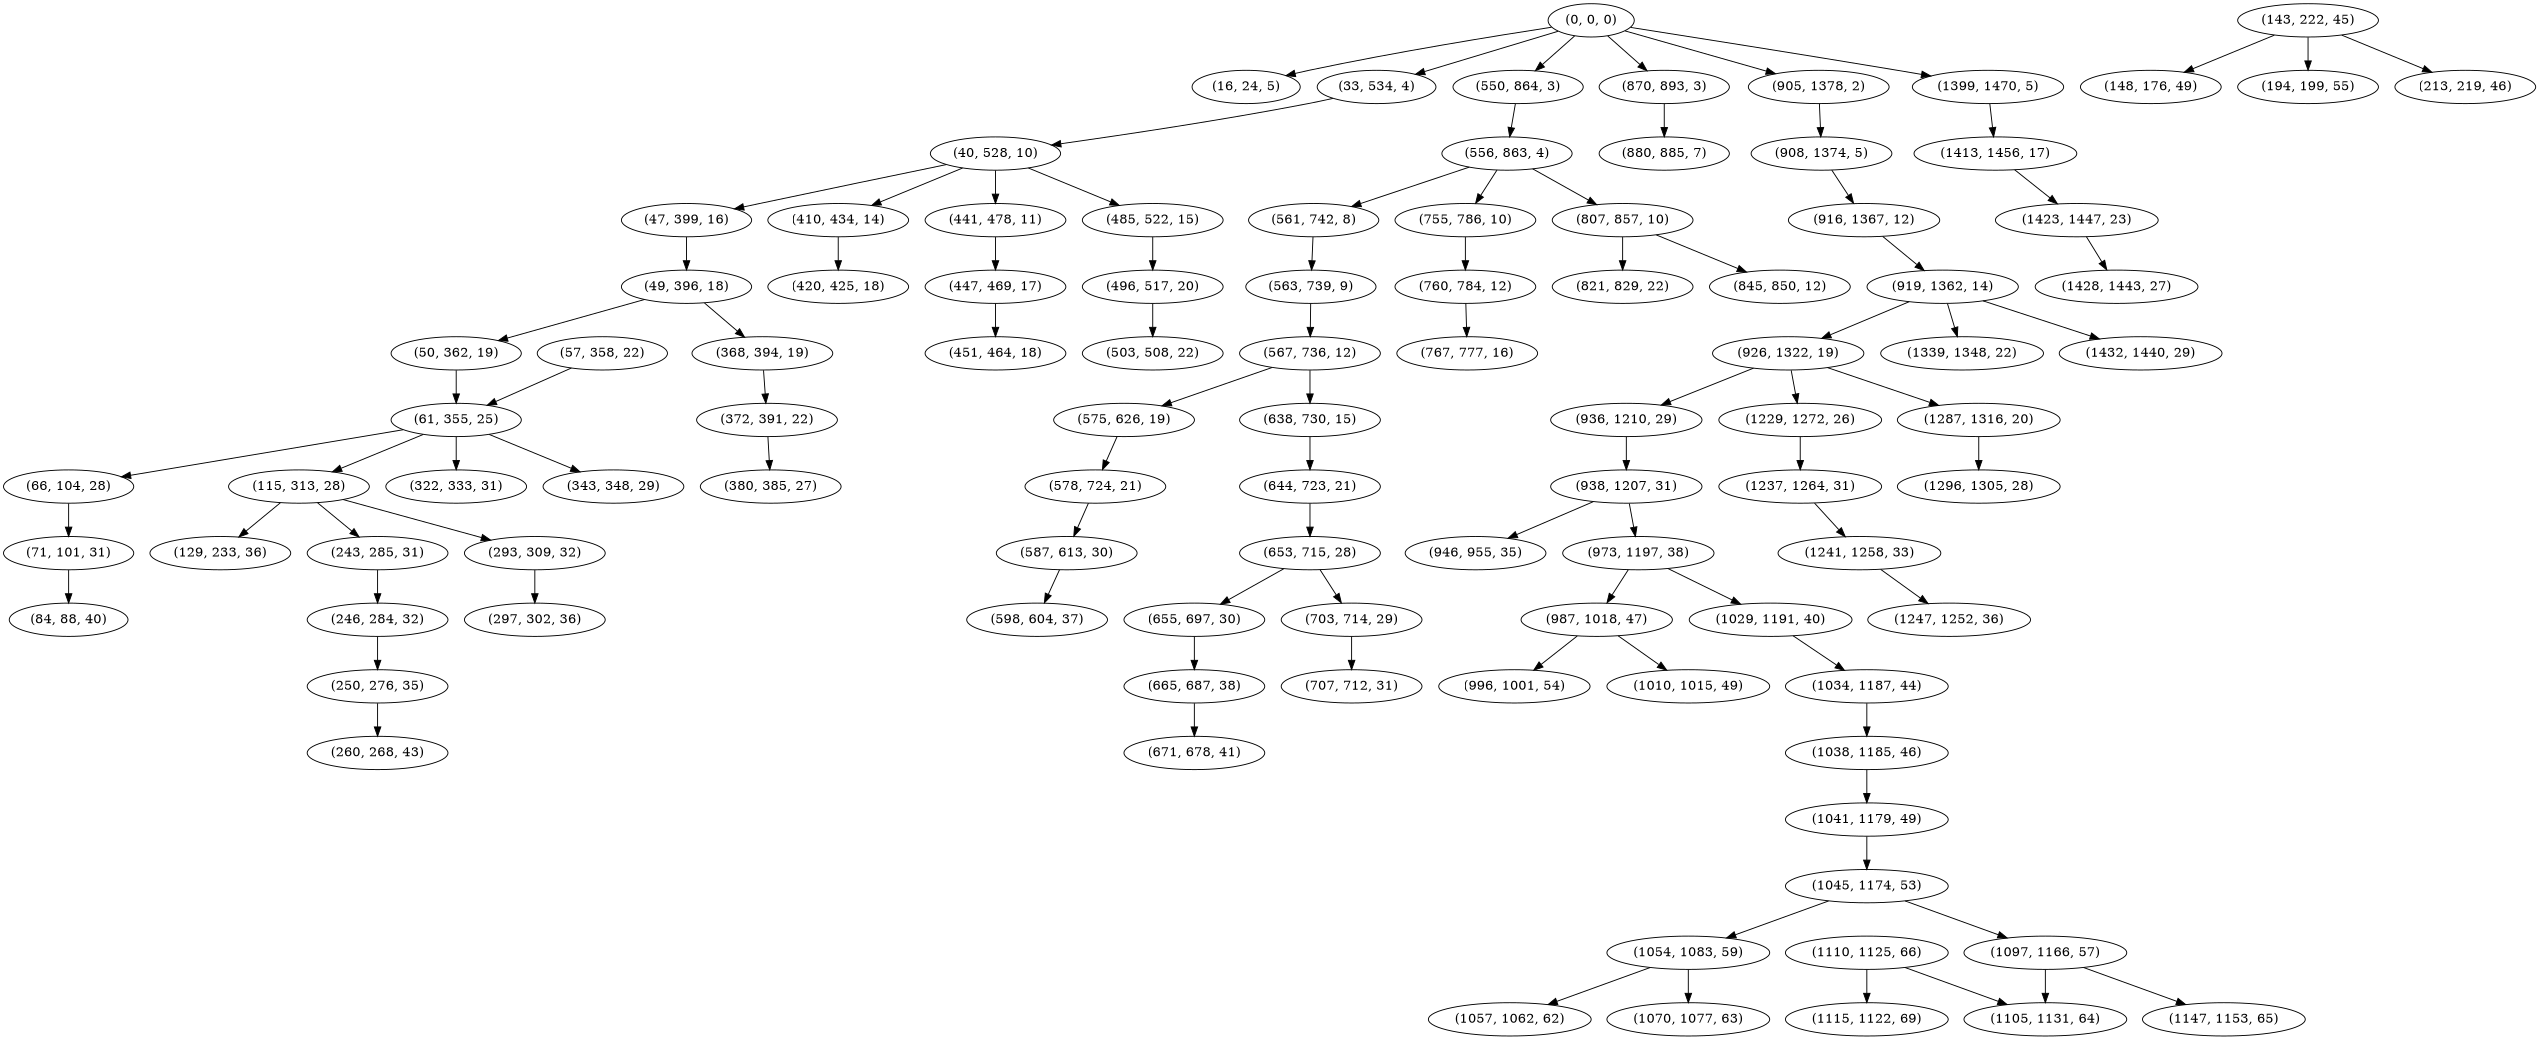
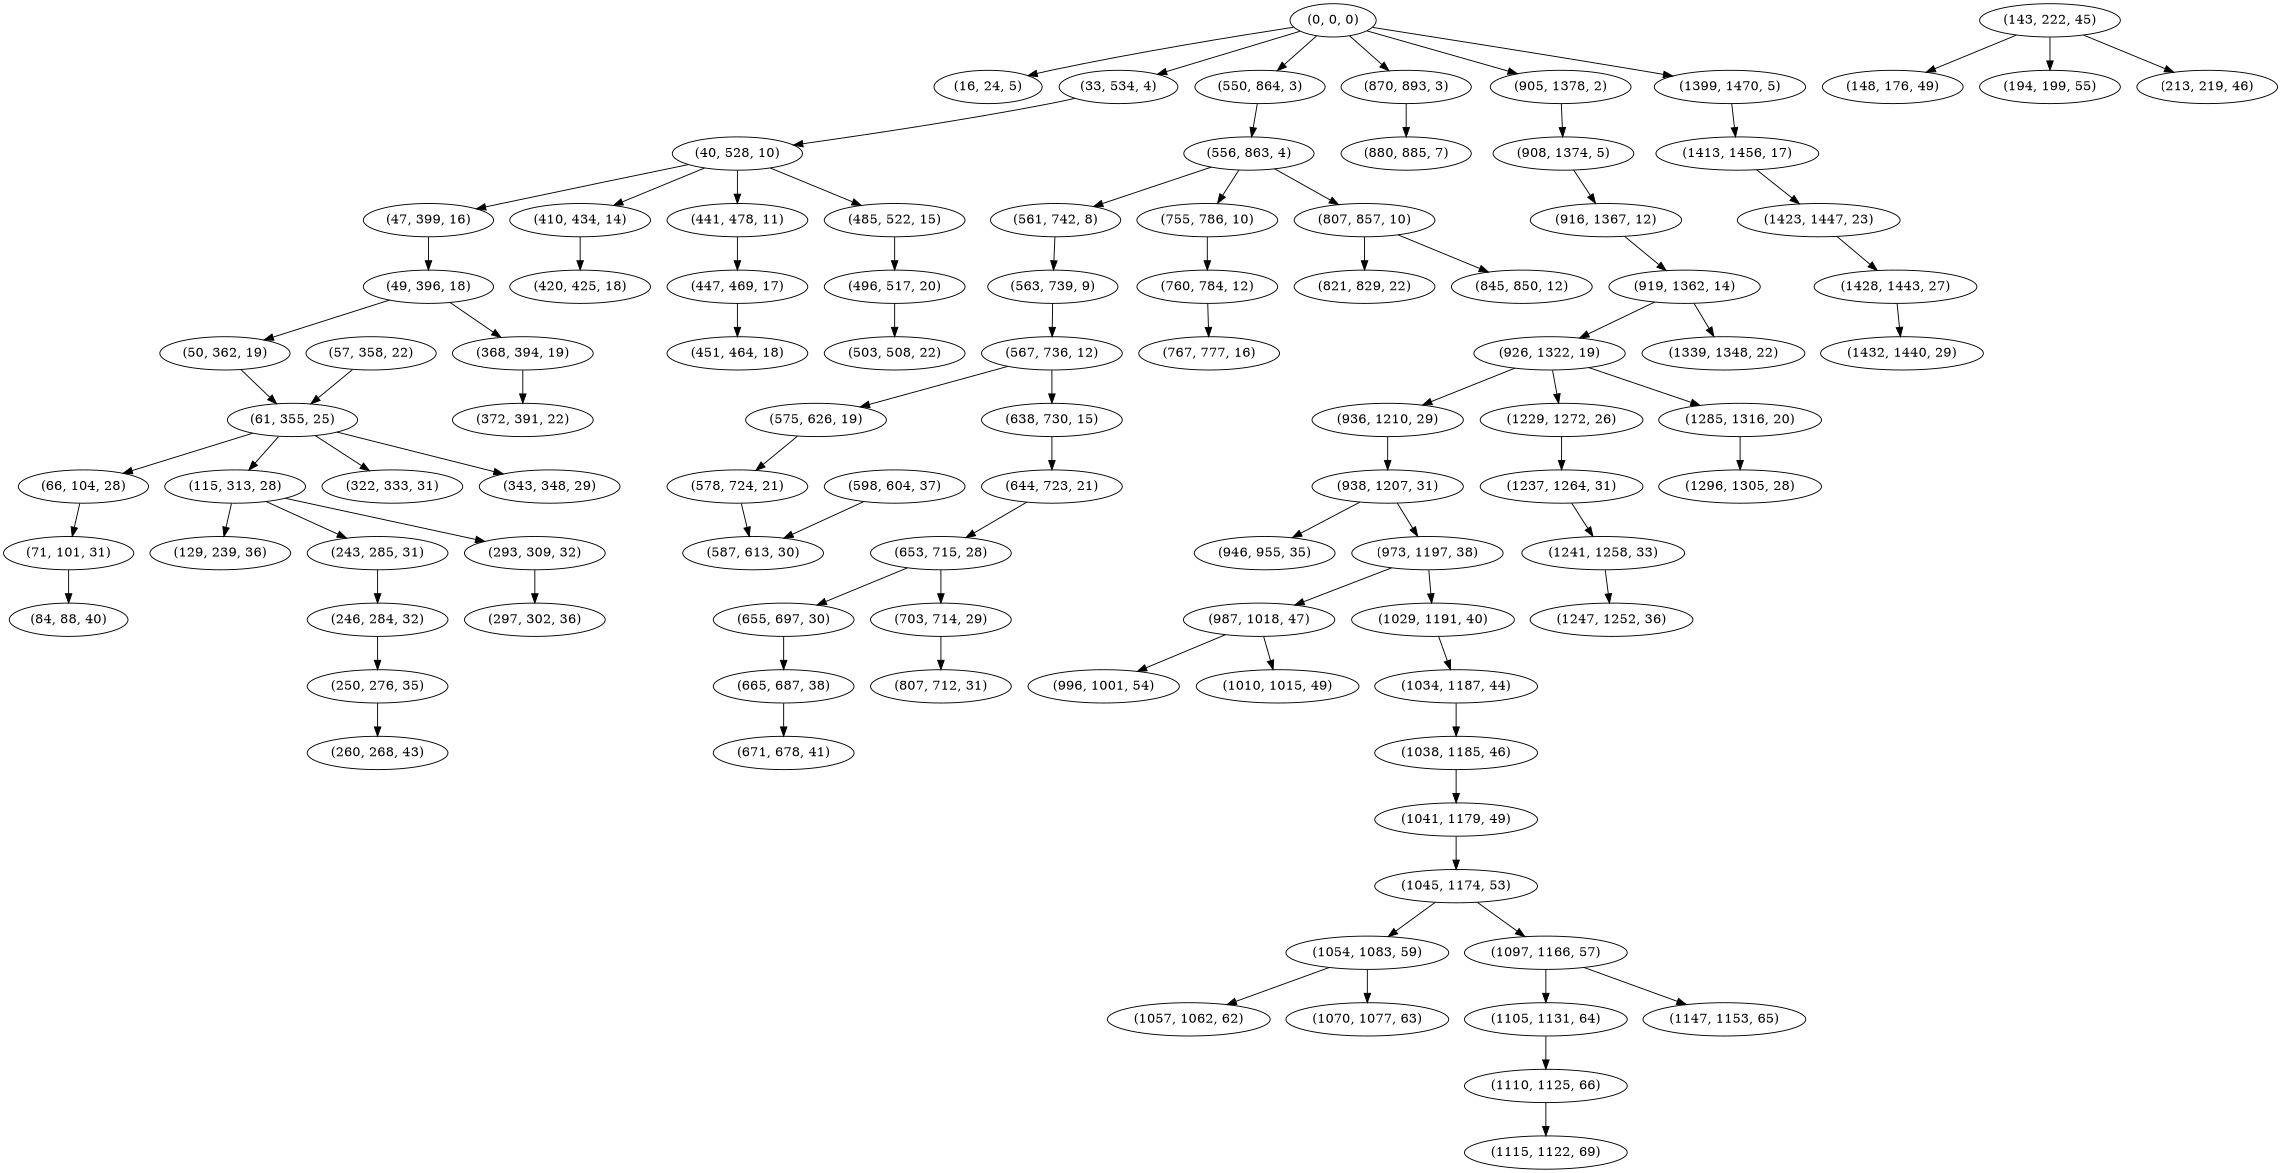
(2037, 318) -> (1898, 316)
(1979, 420) -> (1740, 420)
(771, 487) -> none
(220, 553) -> (220, 553)
(1054, 582) -> (828, 518)
(1352, 686) -> (941, 686)
(1952, 984) -> (1546, 1048)
